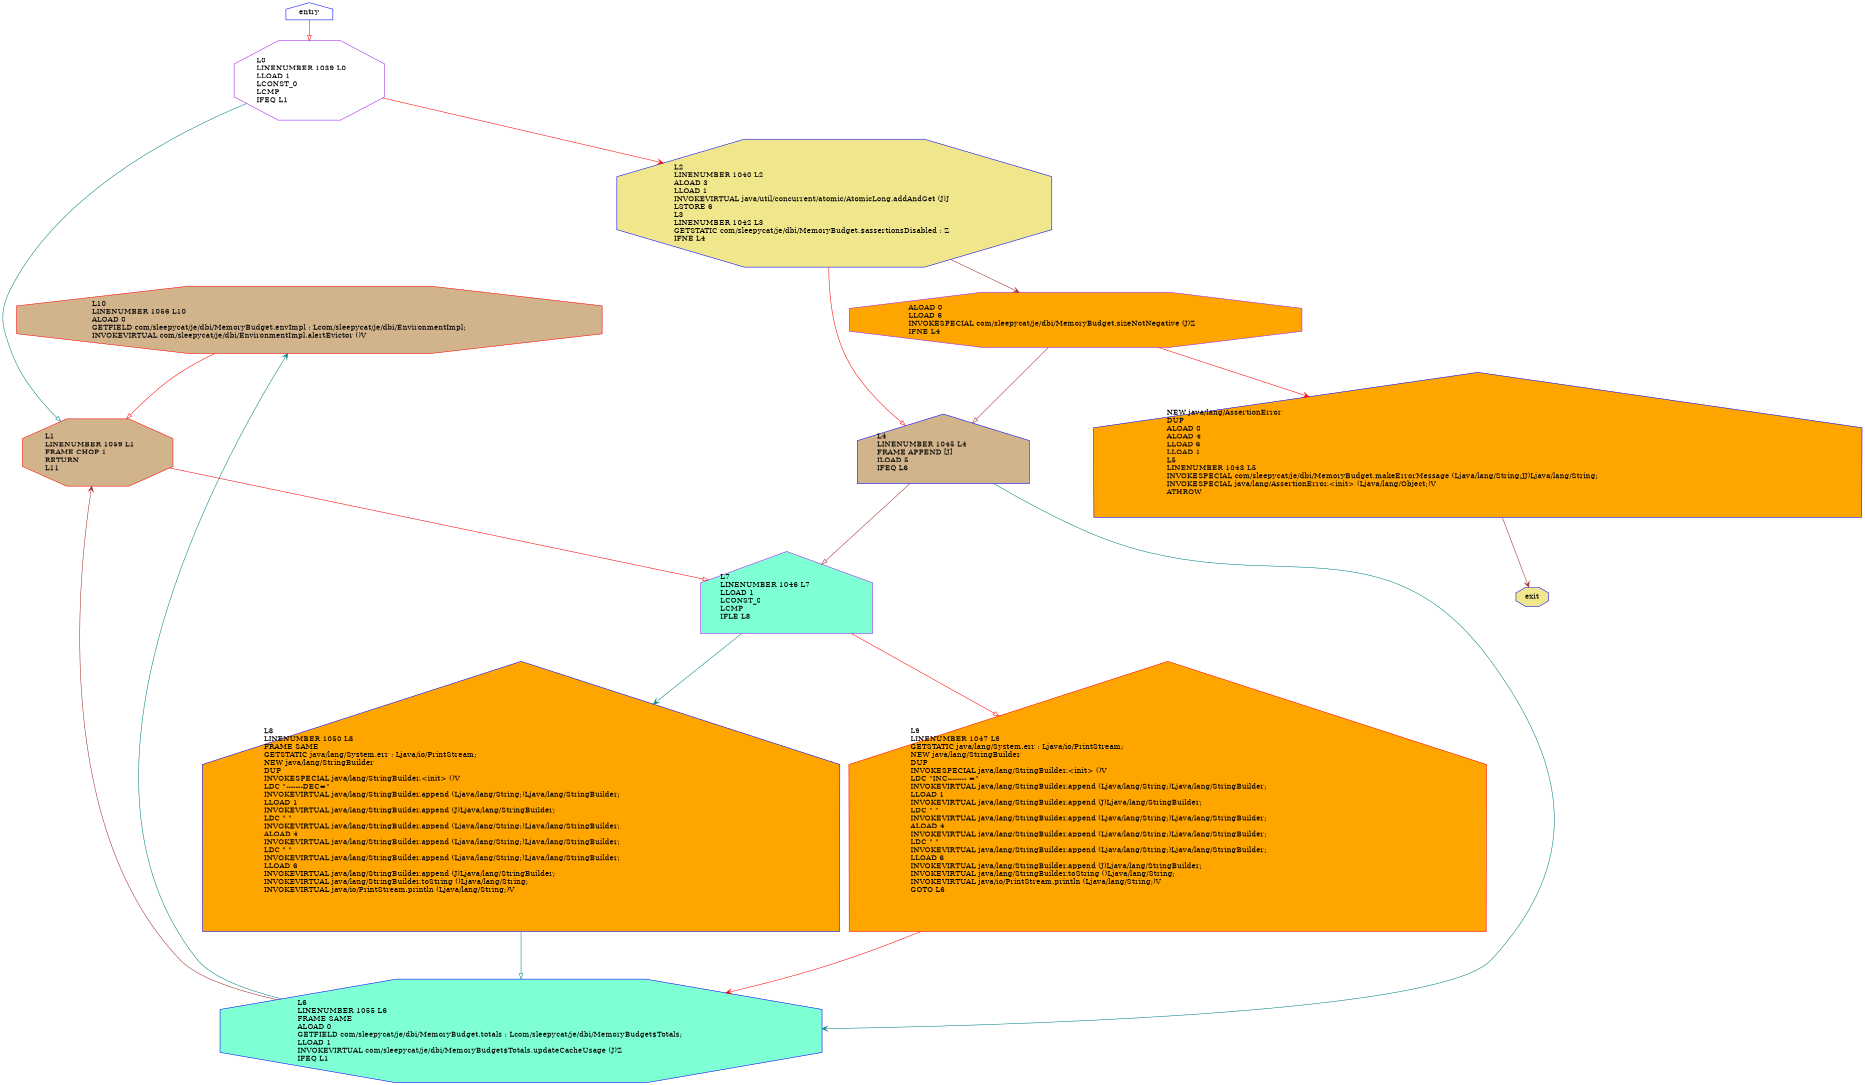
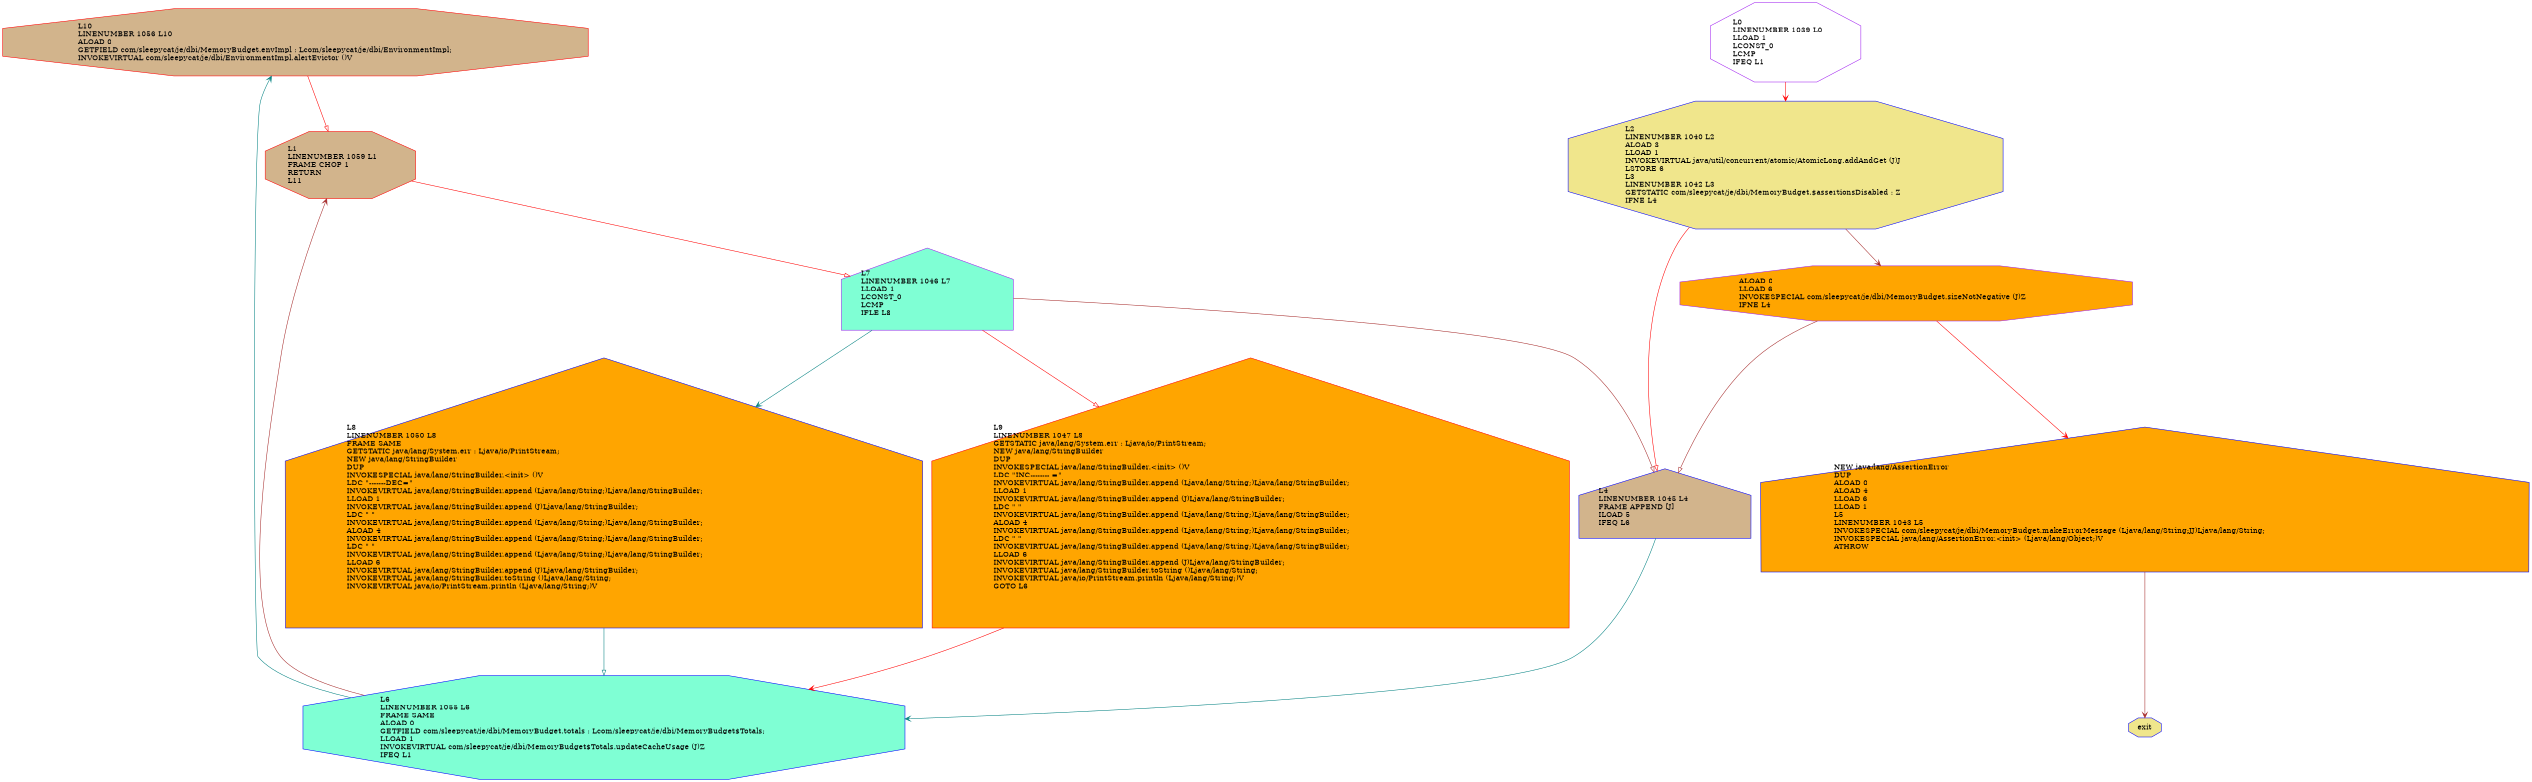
(309, 12) -> none
(58, 224) -> none
(868, 522) -> (1363, 323)
